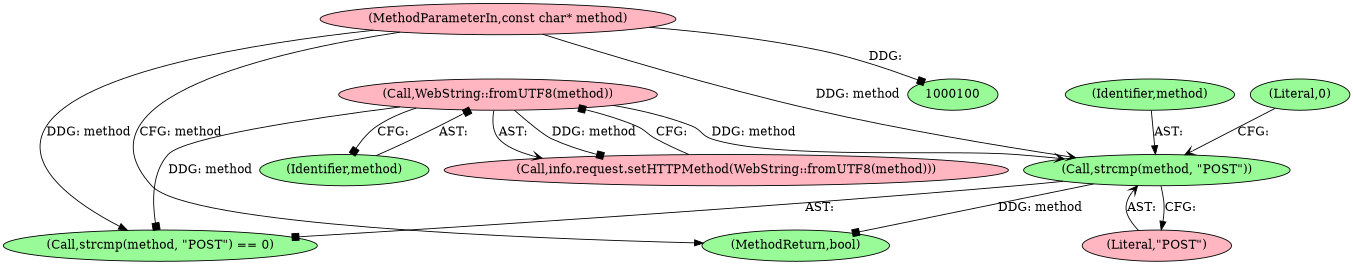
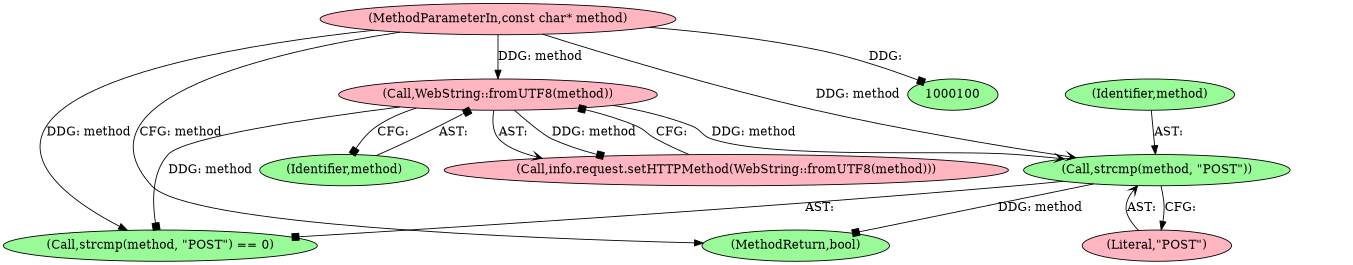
none -> (498, 52)
(1300, 95) -> none
